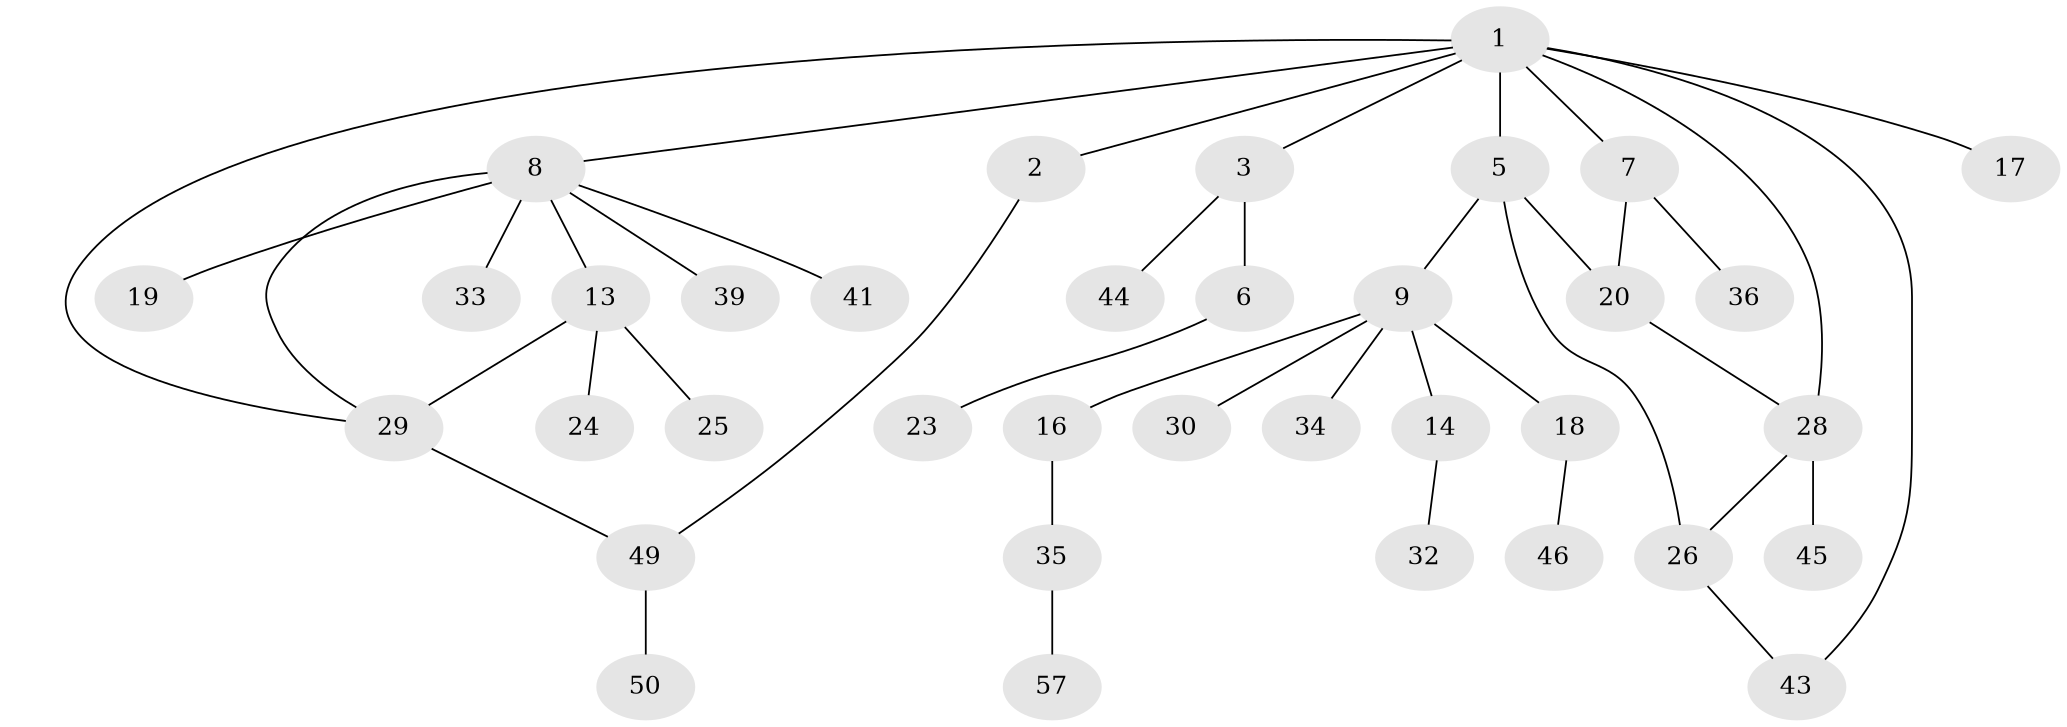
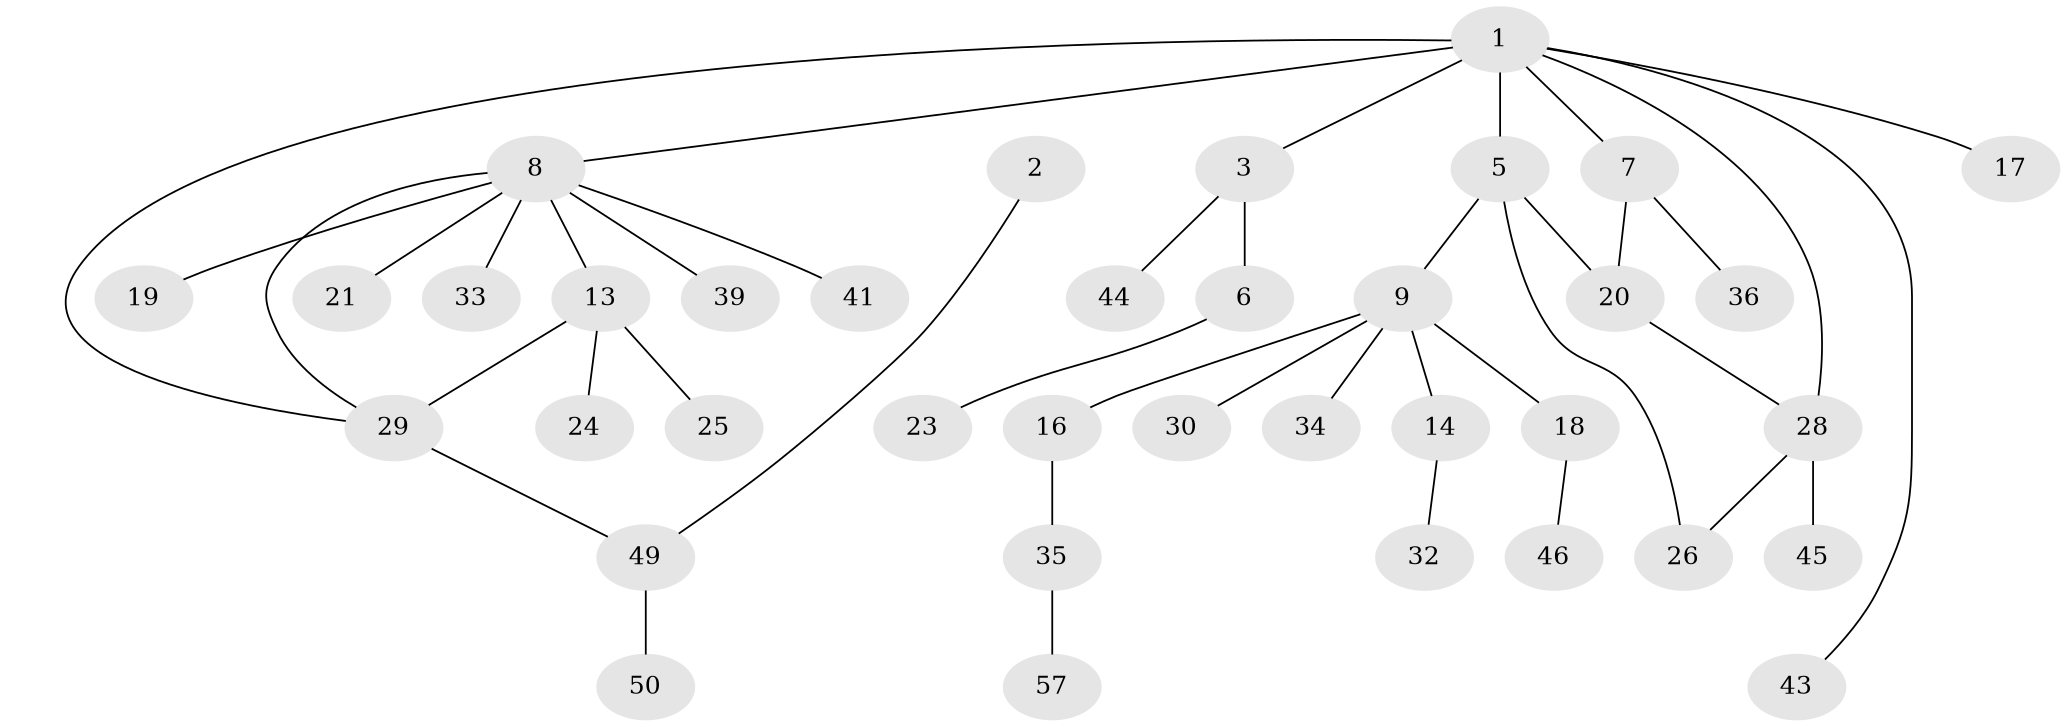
(1268, 104) -> none
none -> (342, 299)
(1740, 622) -> none
